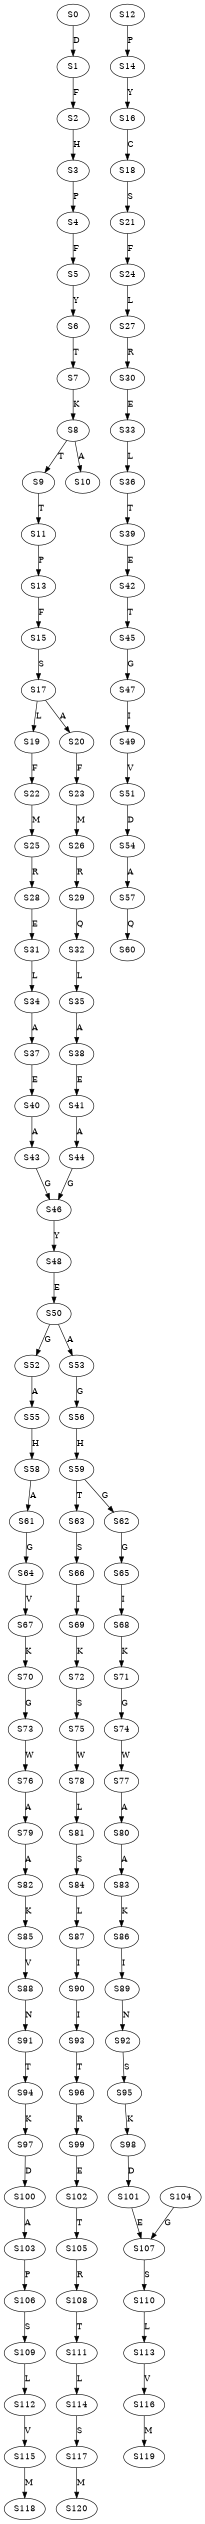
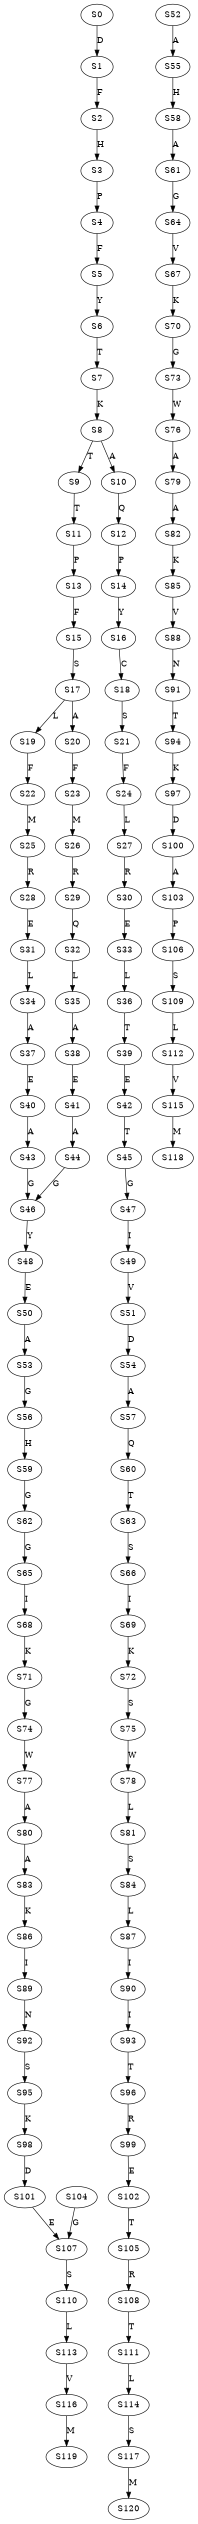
none -> (119, 506)
(44, 1337) -> none
(77, 1493) -> (128, 1493)
